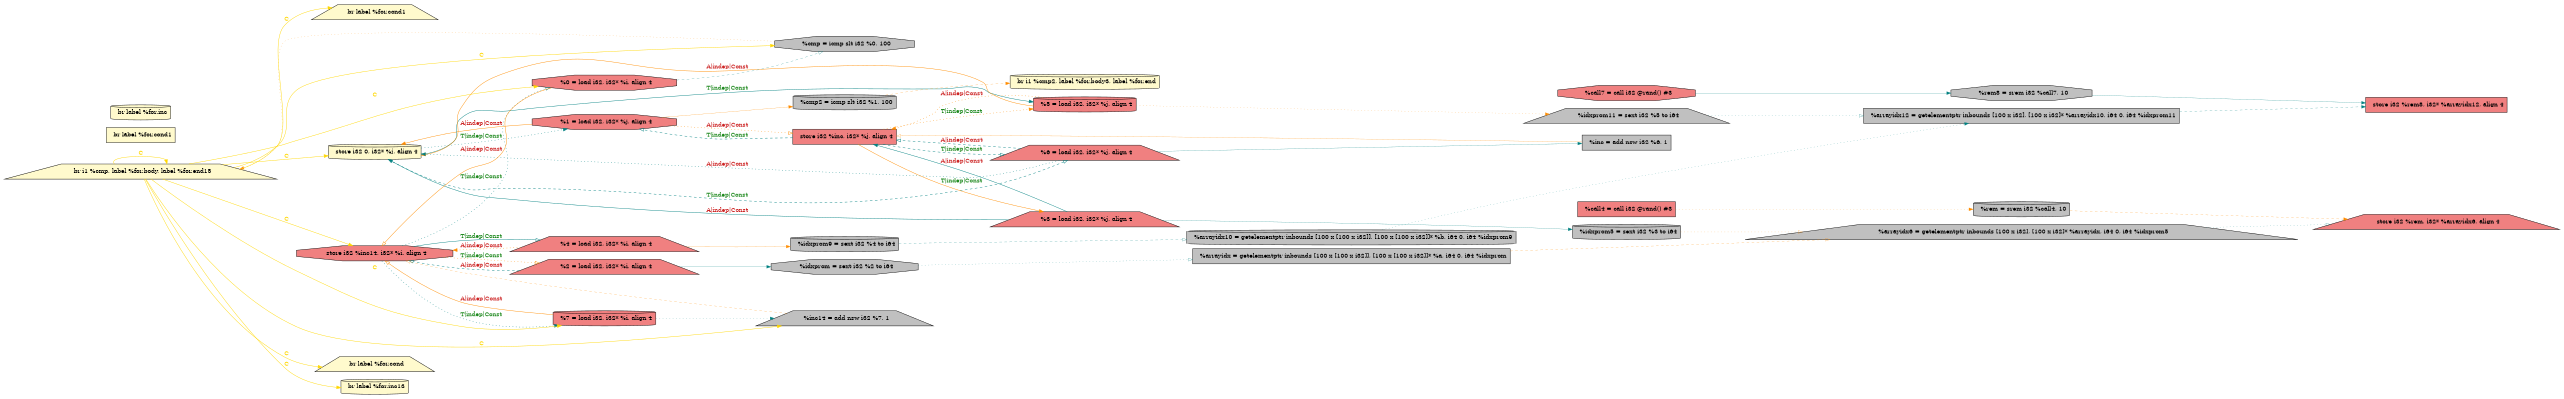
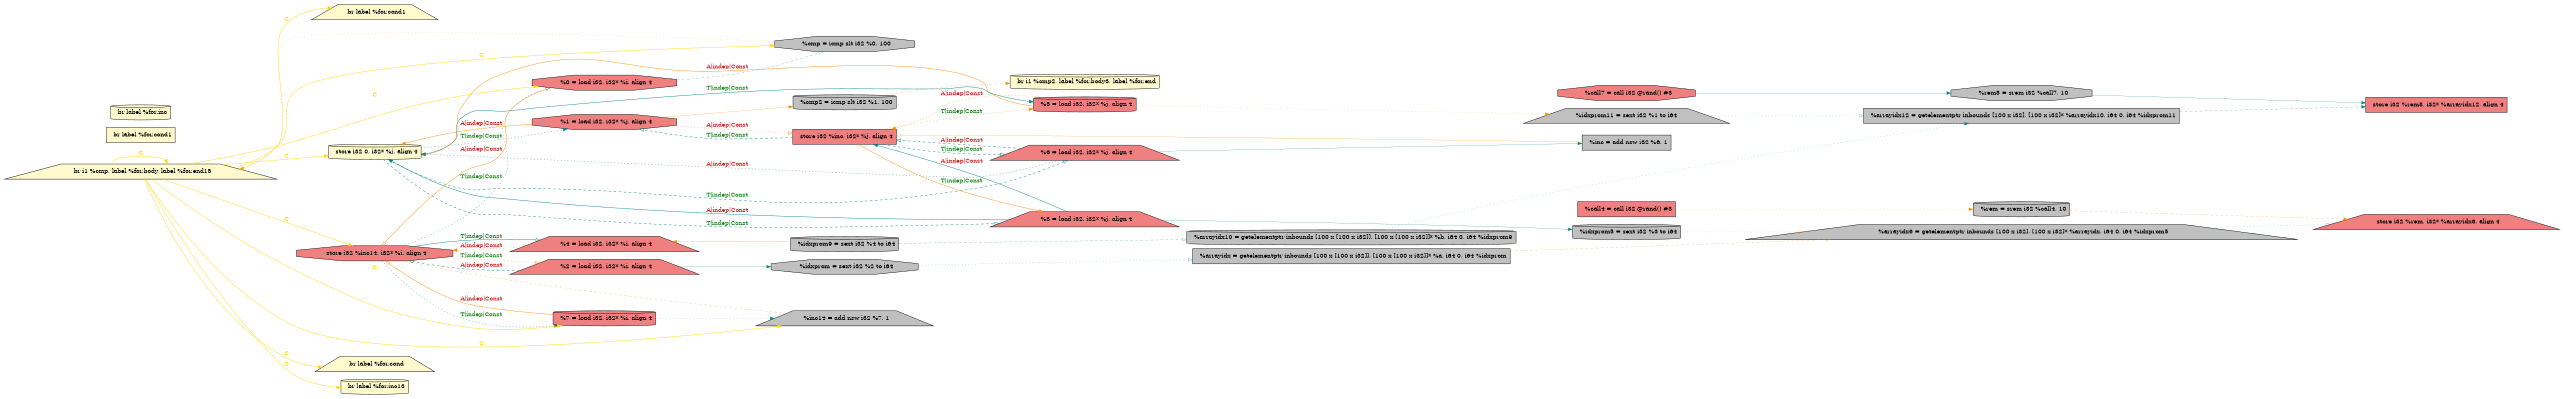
(1627, 116) -> (1627, 116)
none -> (681, 225)
(736, 247) -> (734, 241)
